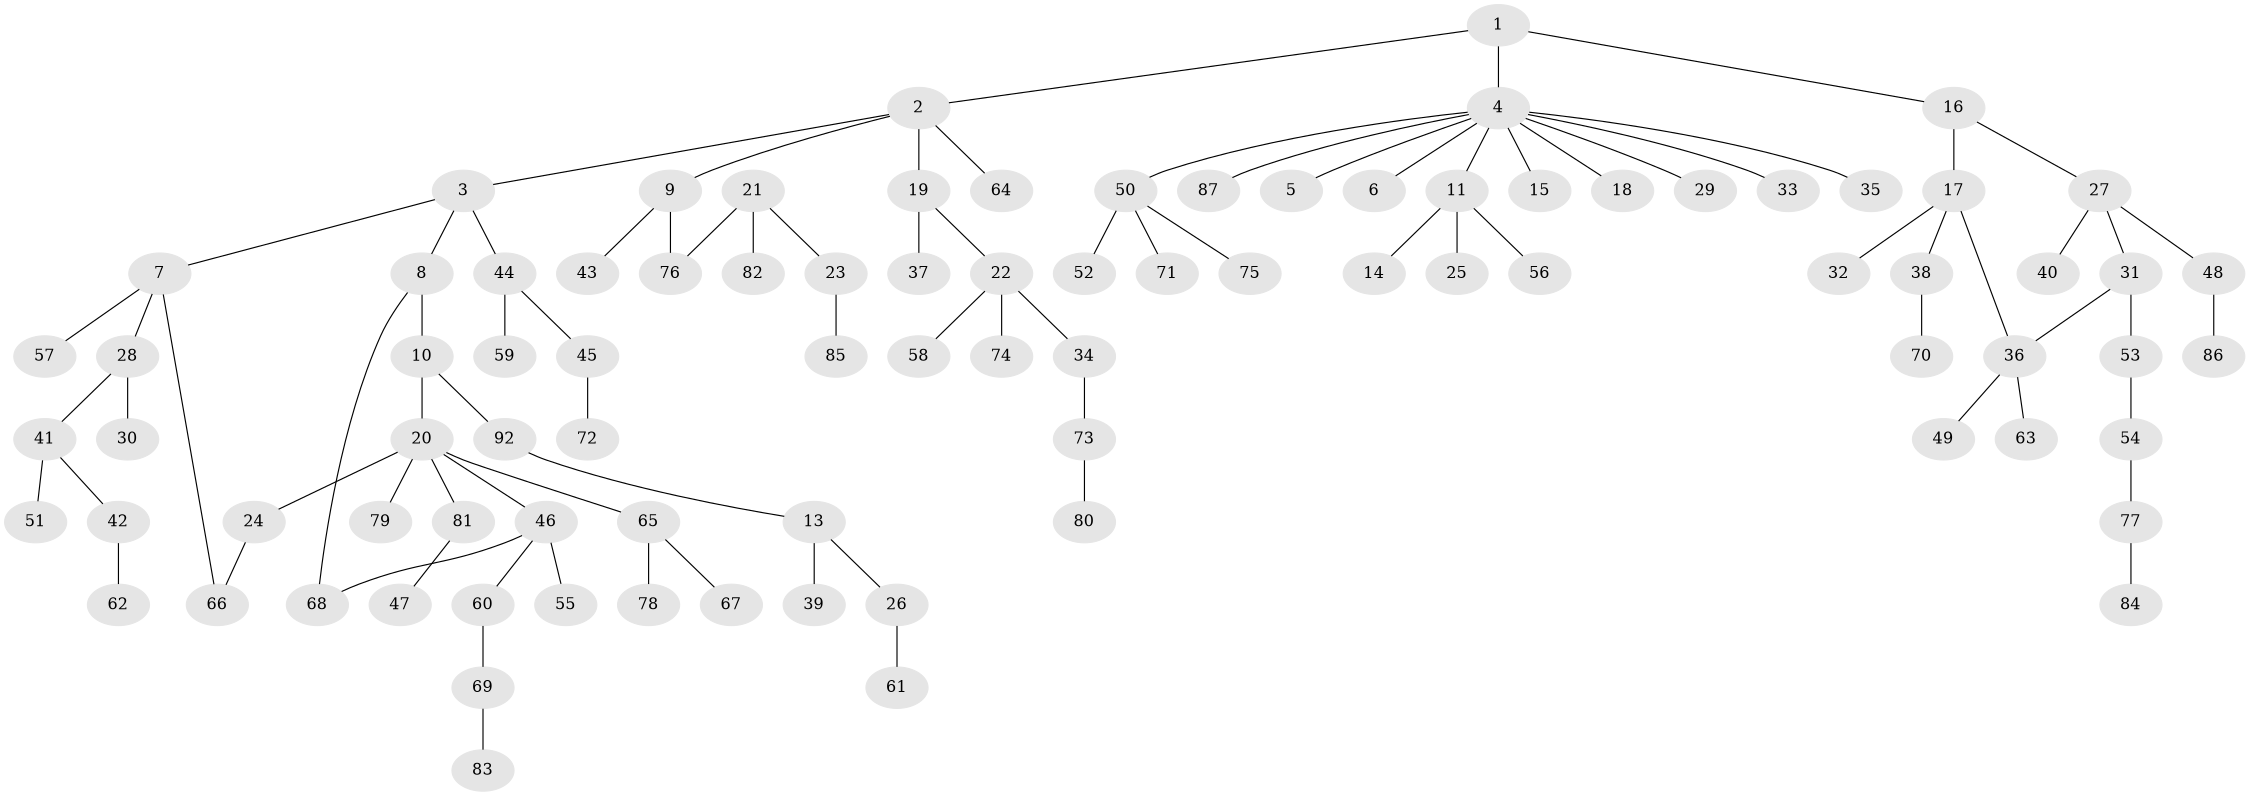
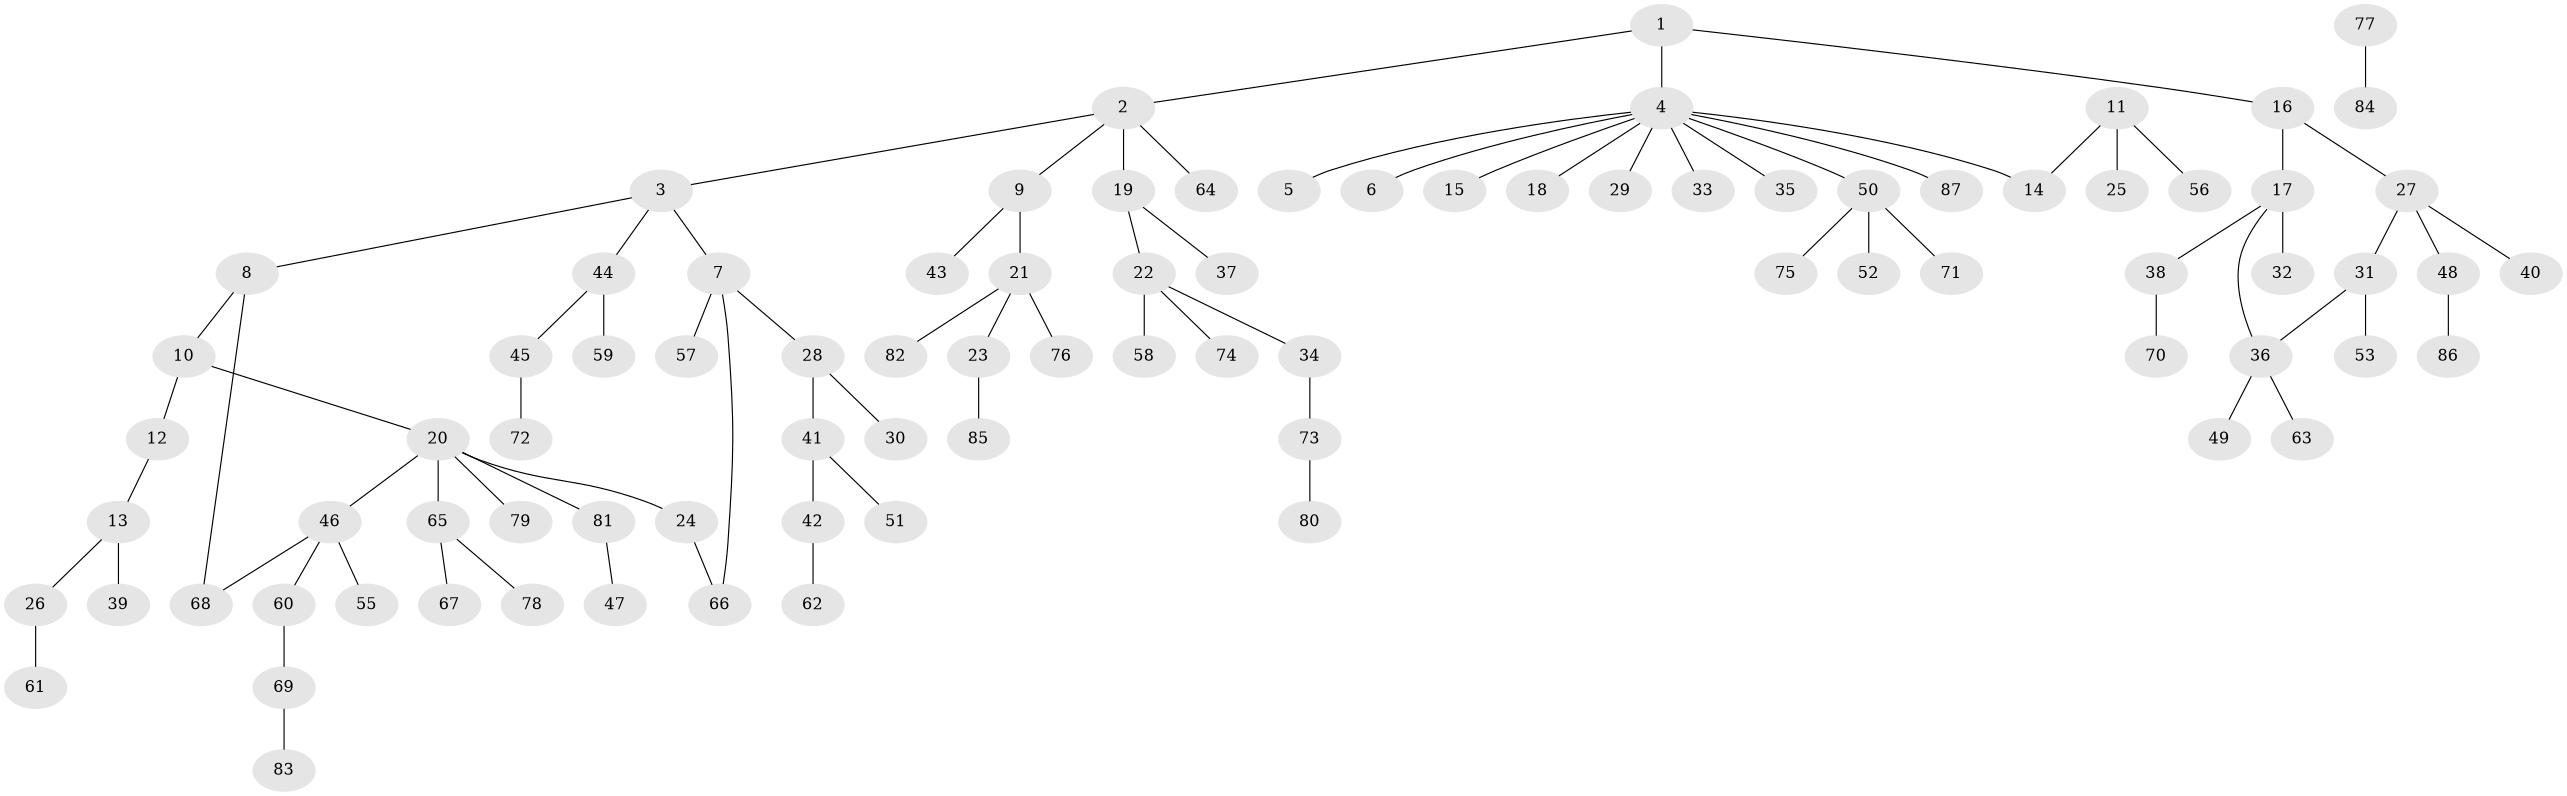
(1478, 150) -> (1854, 136)
(670, 232) -> (1020, 232)
(505, 439) -> (158, 439)
(2131, 439) -> none
